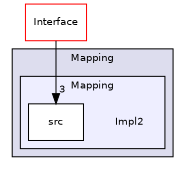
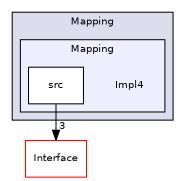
(56, 67) -> (56, 117)
(129, 122) -> (129, 86)
